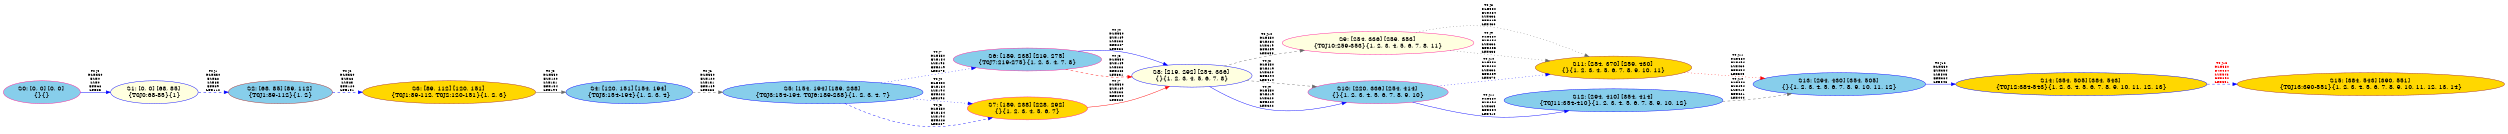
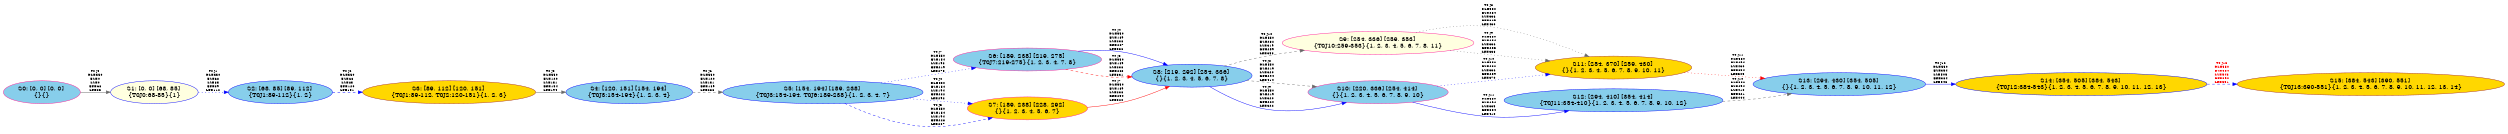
(1192, 76) -> (1192, 76)
(93, 92) -> (93, 92)
(211, 92) -> (211, 92)
(280, 92) -> (280, 92)
